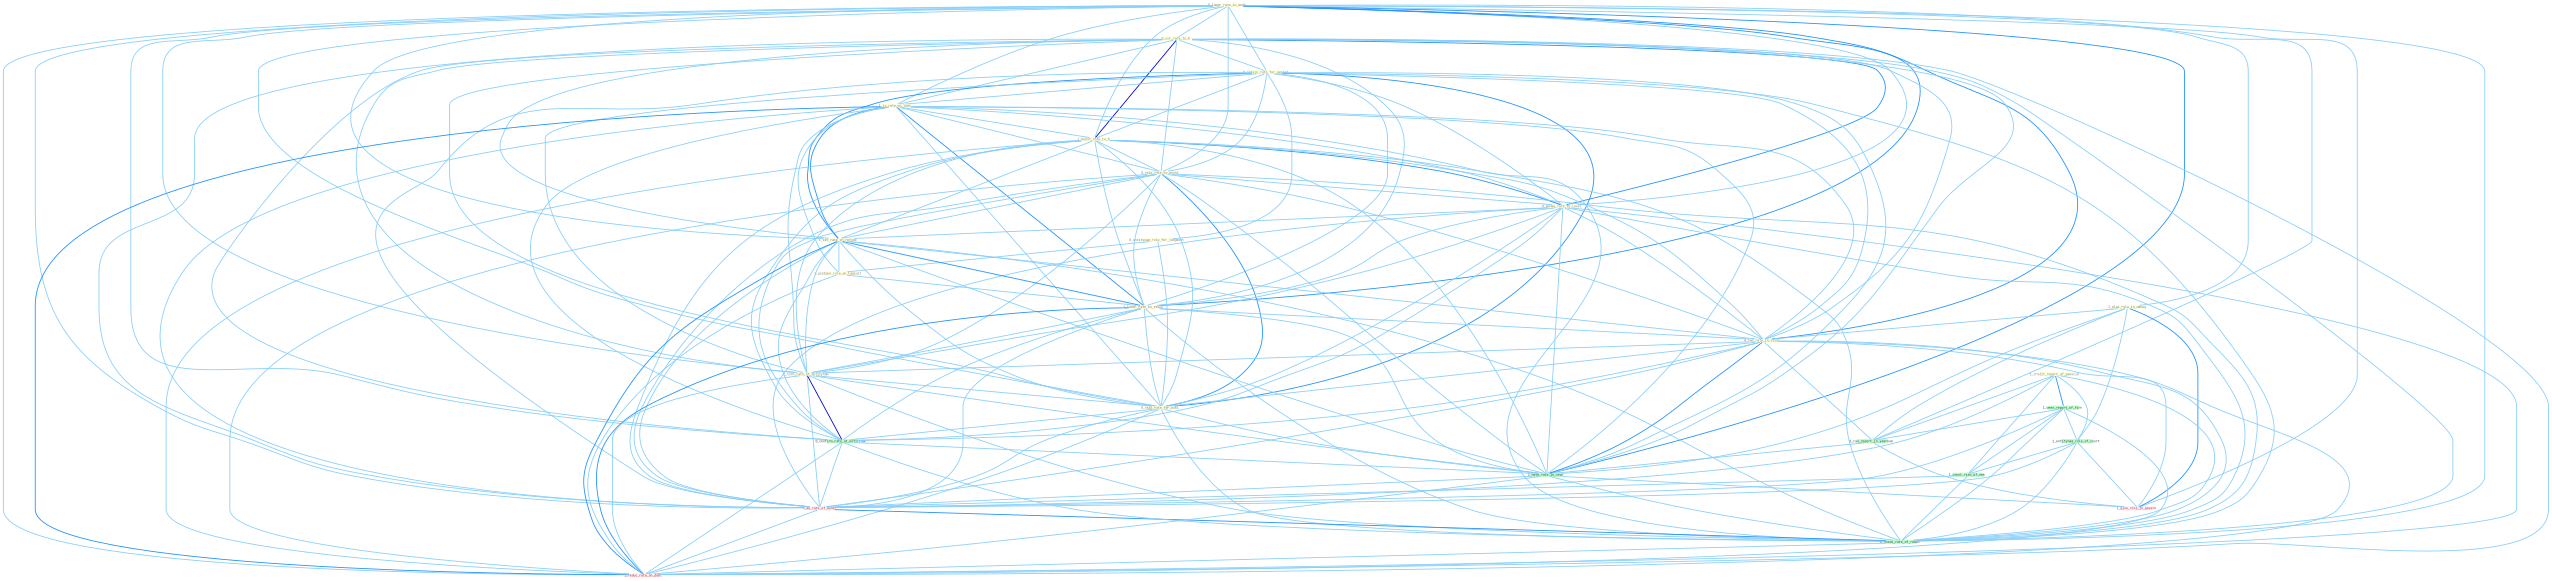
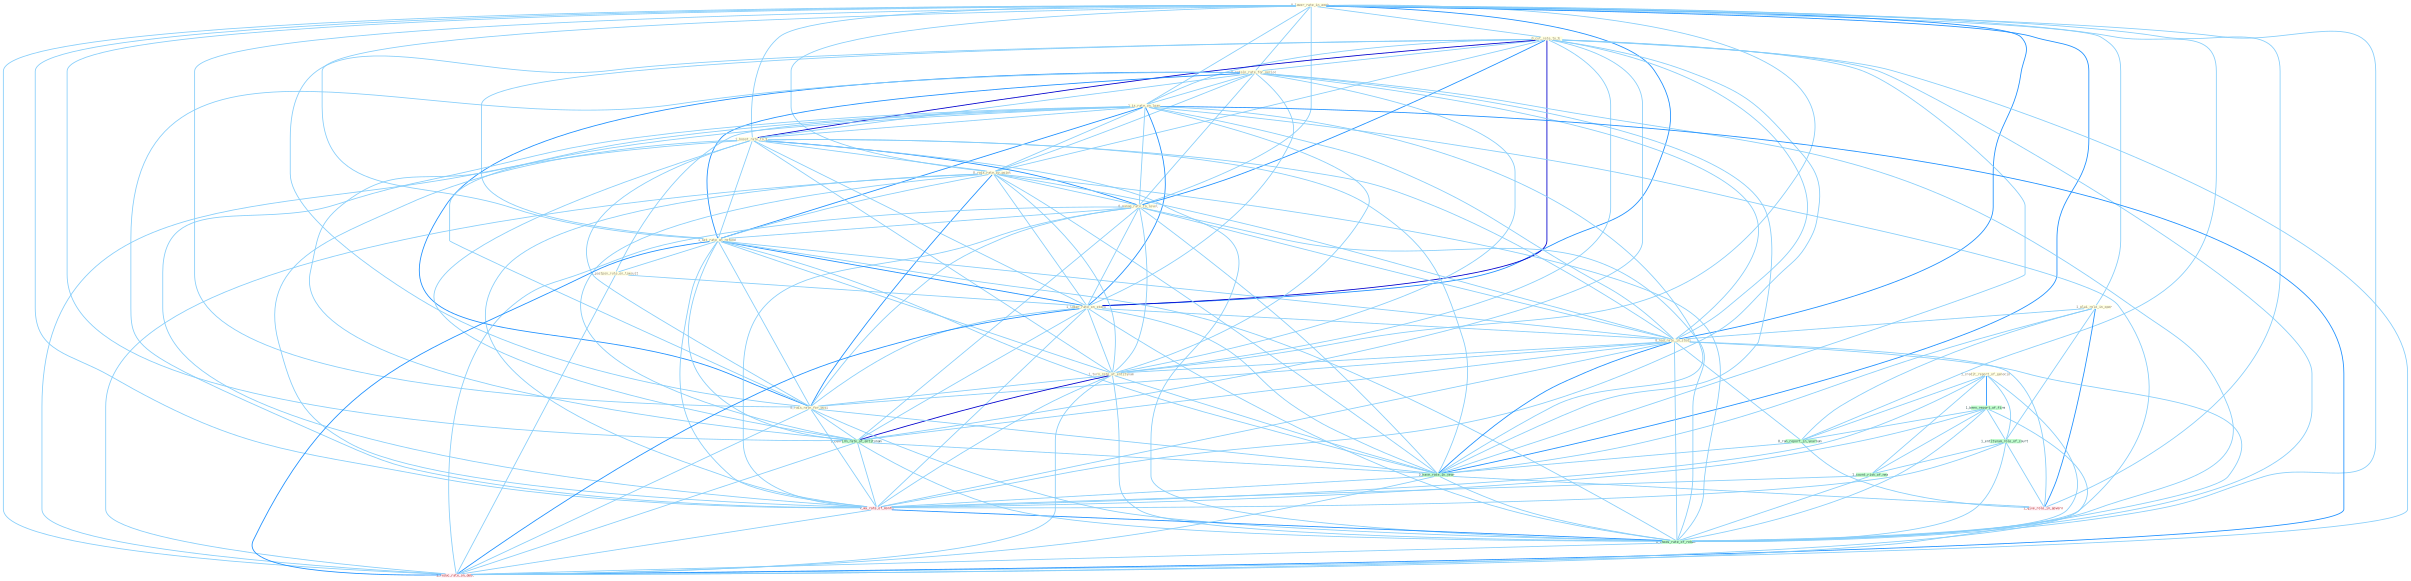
(1398, 178) -> (1547, 237)
(1158, 240) -> none
(2127, 307) -> (2096, 307)
